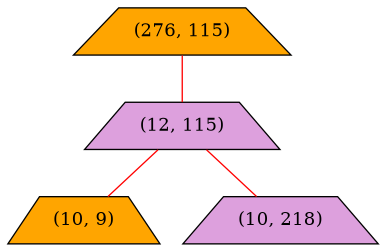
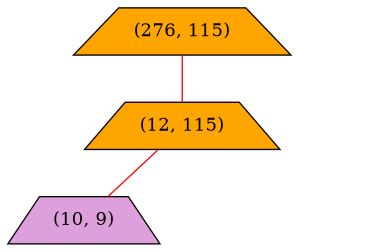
(182, 126) -> (182, 126)
(84, 220) -> (84, 220)
(281, 220) -> none
